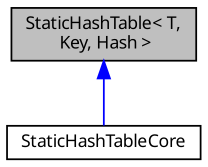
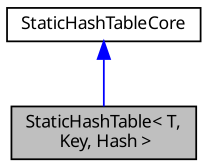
(104, 102) -> (104, 83)
